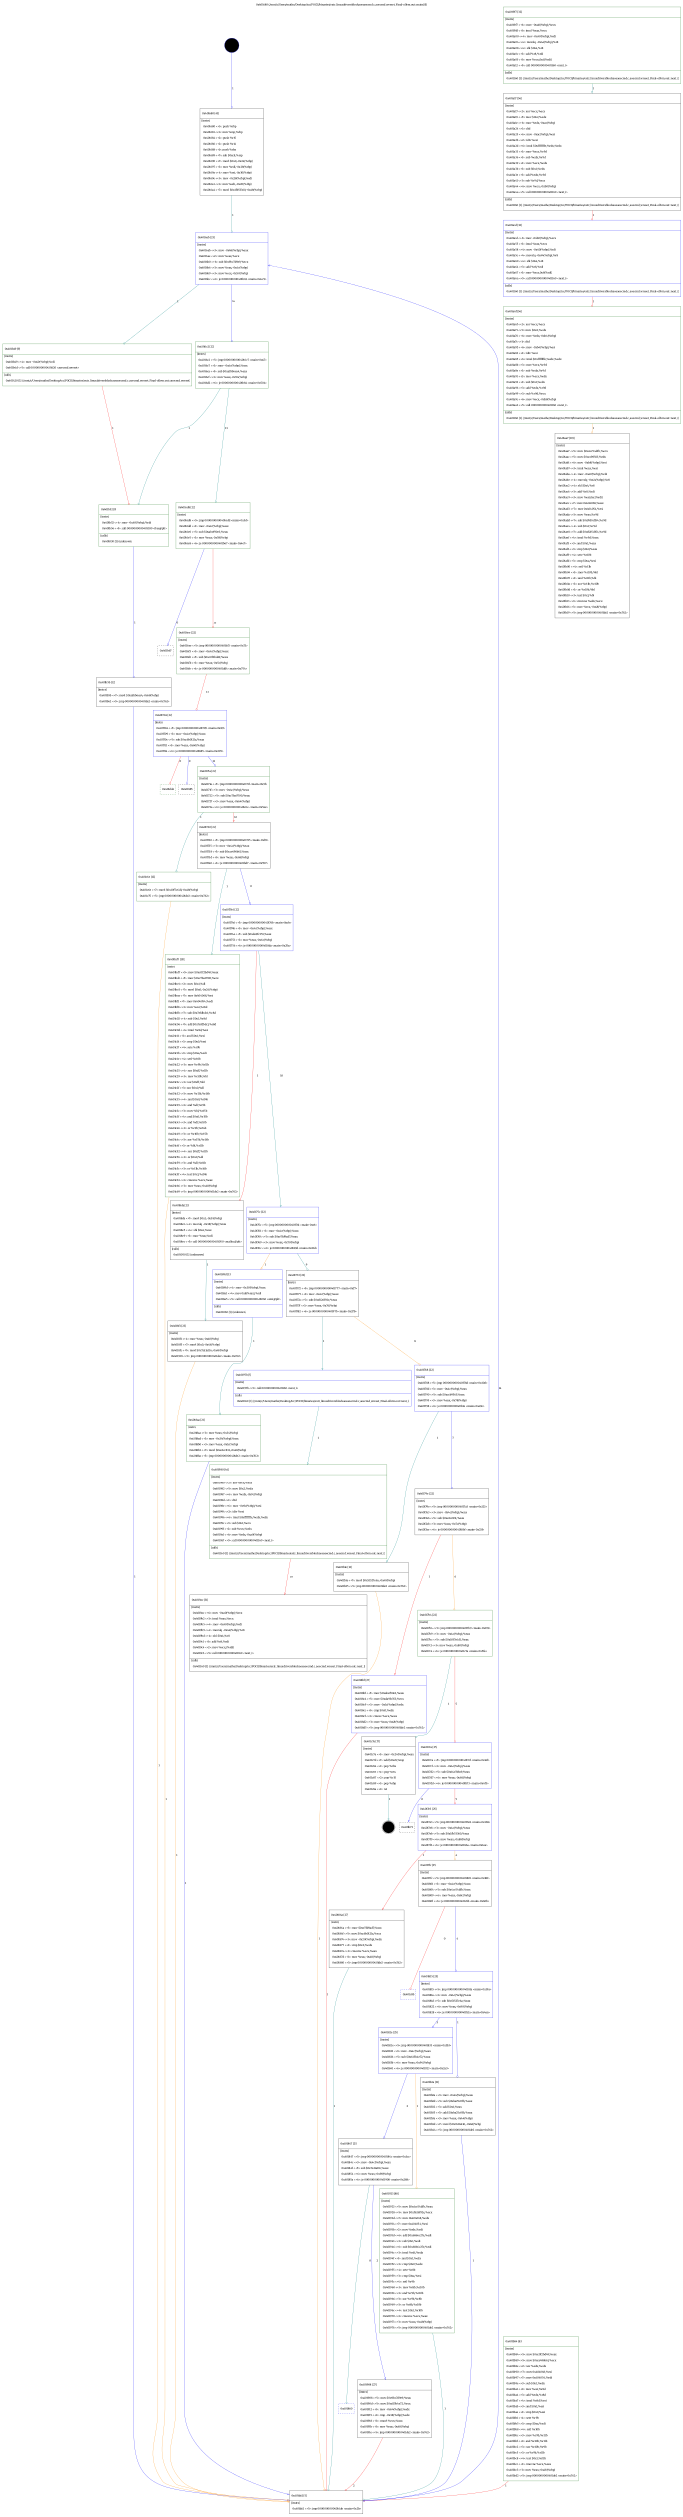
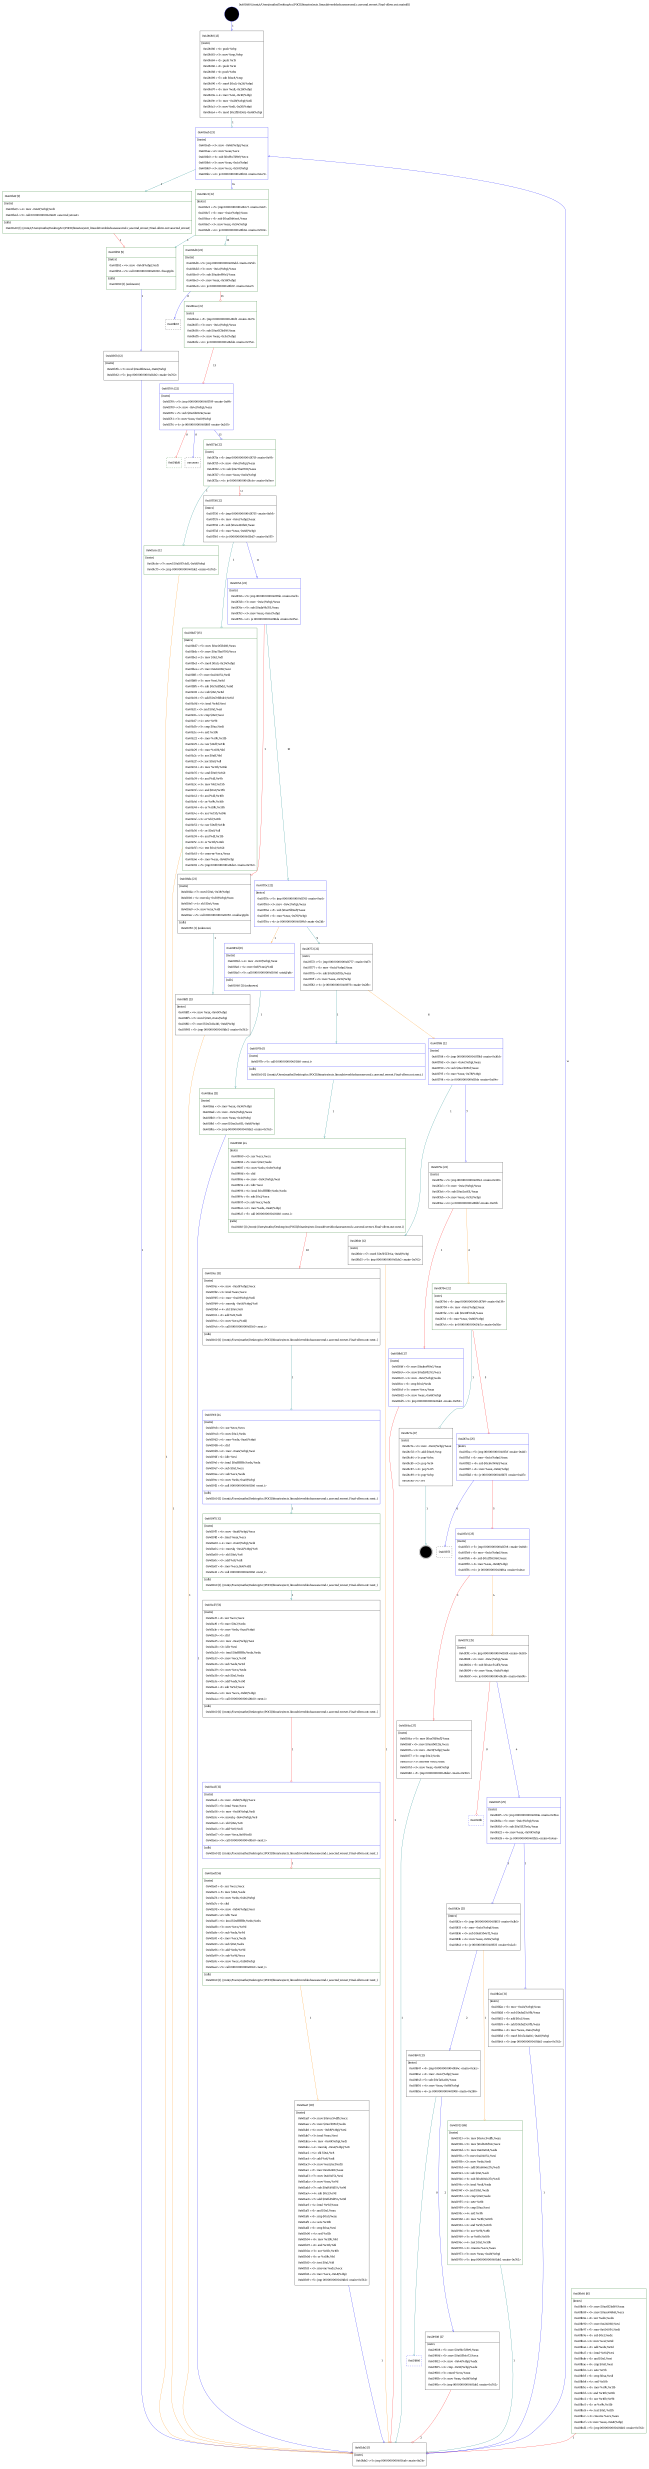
none -> (291, 1457)
(416, 2051) -> (483, 1927)
none -> (365, 2364)
